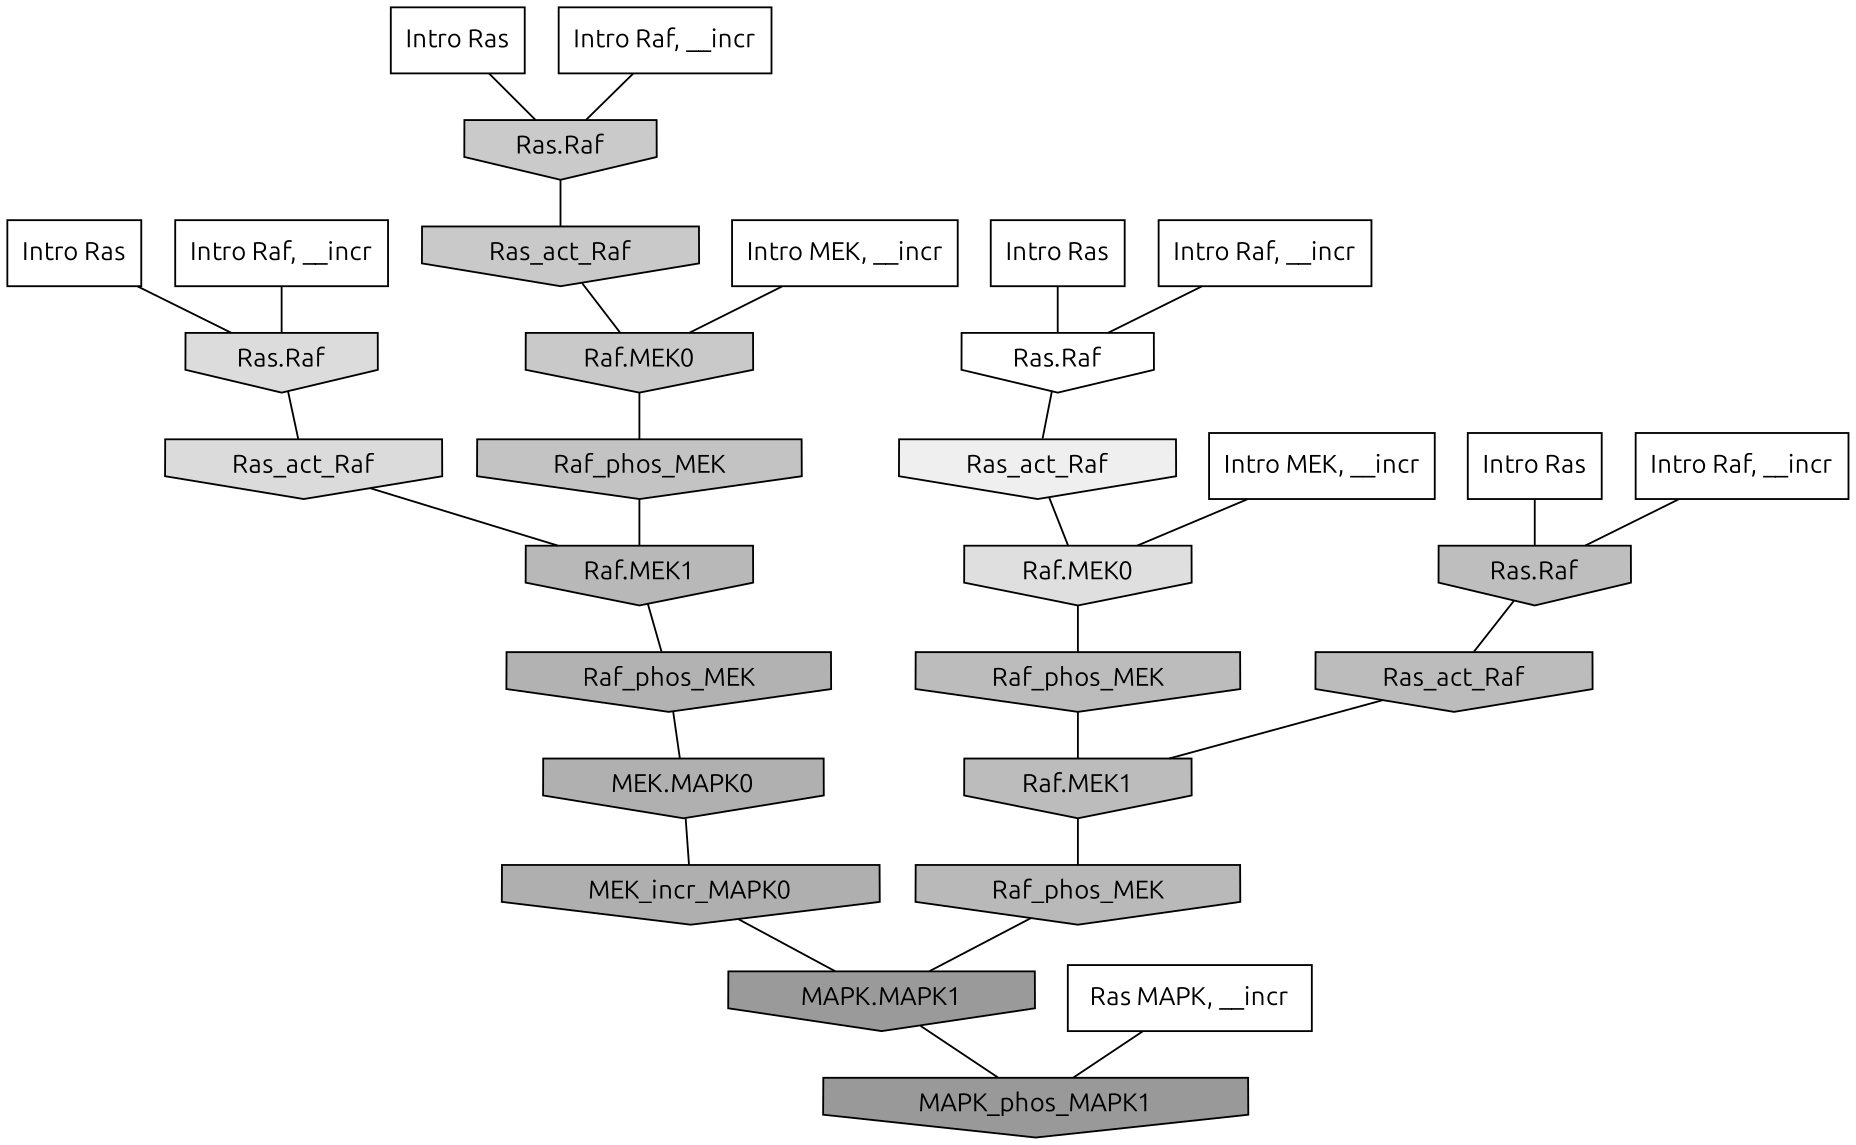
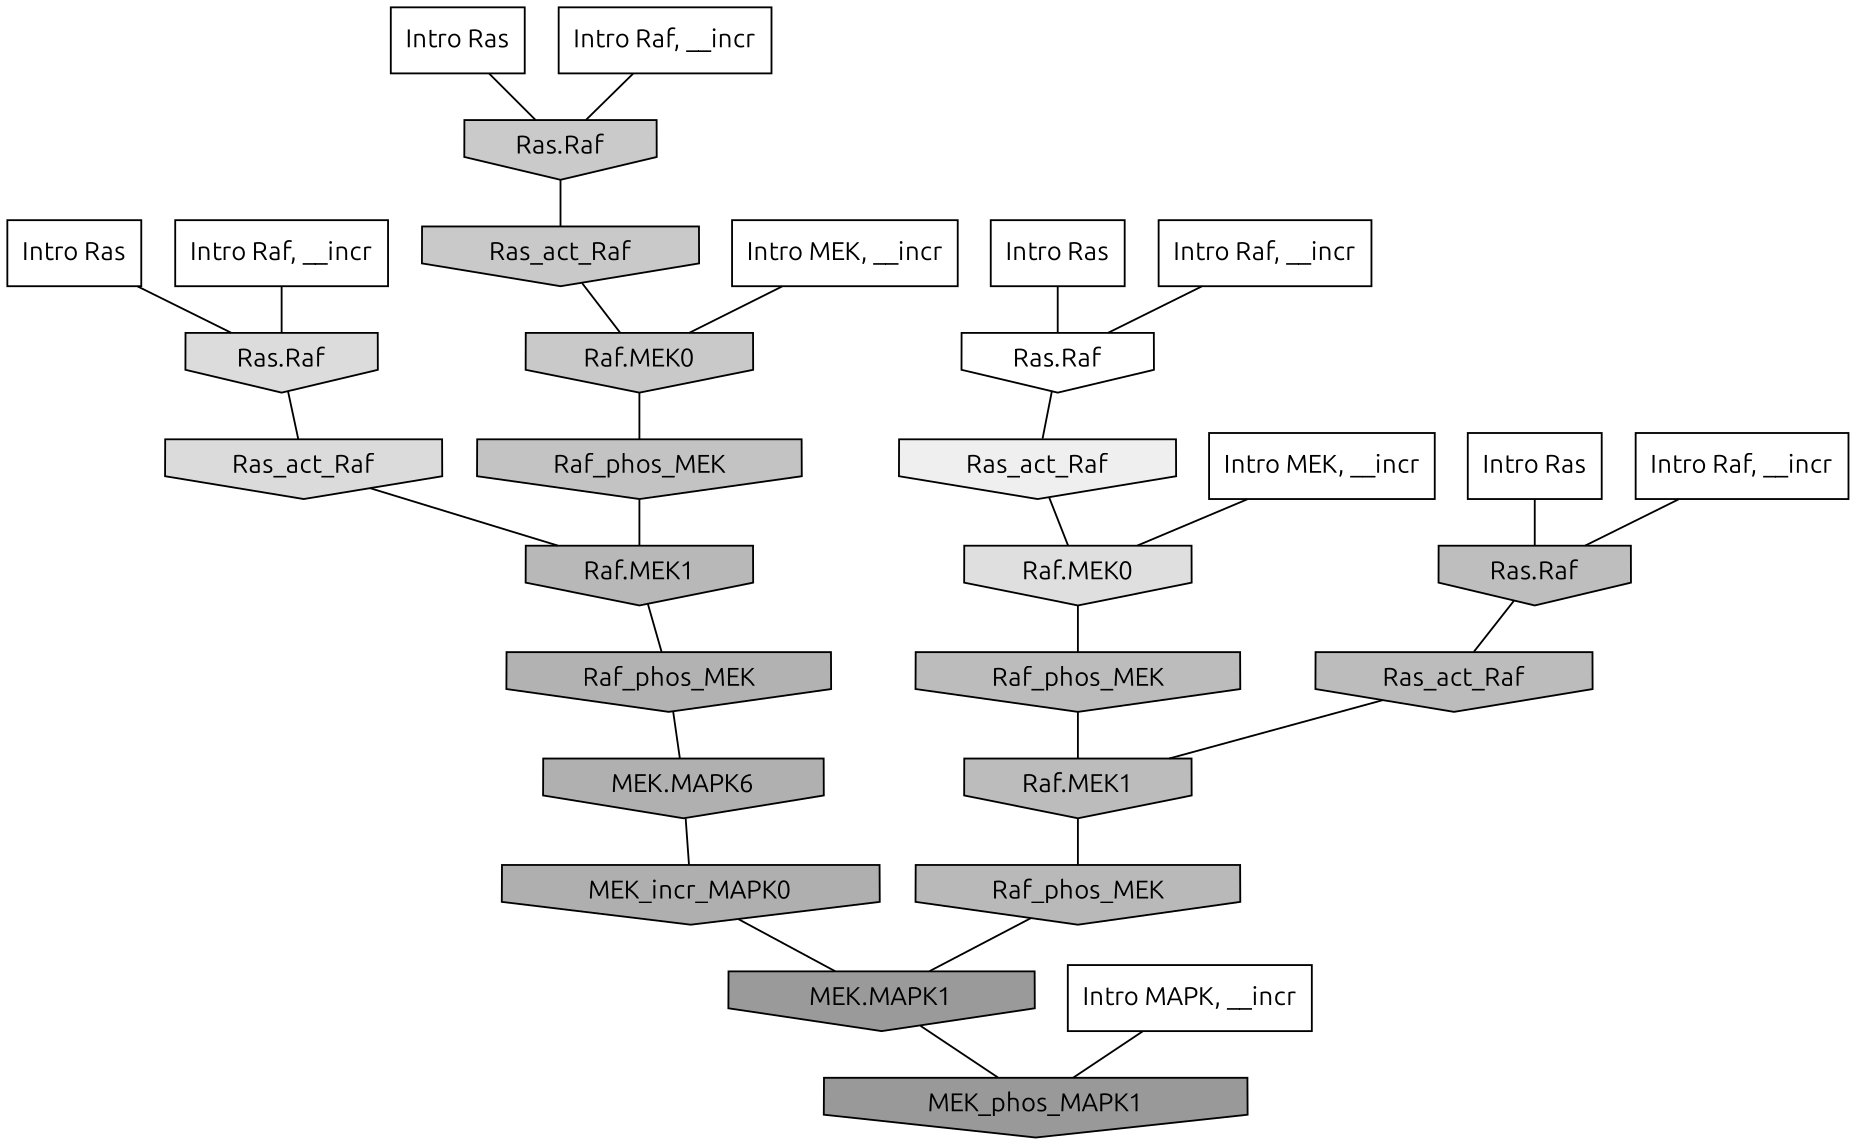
(683, 785) -> (683, 785)
(882, 998) -> (882, 998)
(1190, 998) -> (1190, 998)
(1036, 1105) -> (1036, 1105)
